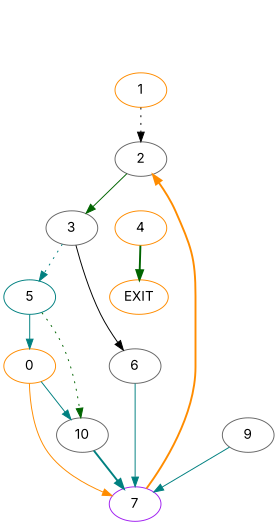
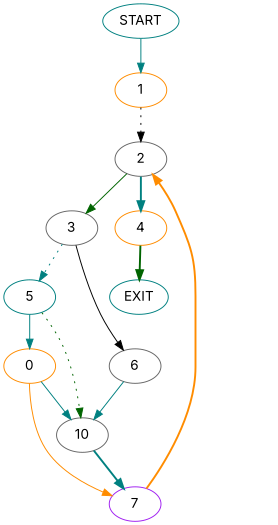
none -> (141, 21)
none -> (141, 189)
(139, 297) -> (139, 297)
(135, 430) -> (112, 397)
(248, 435) -> none
